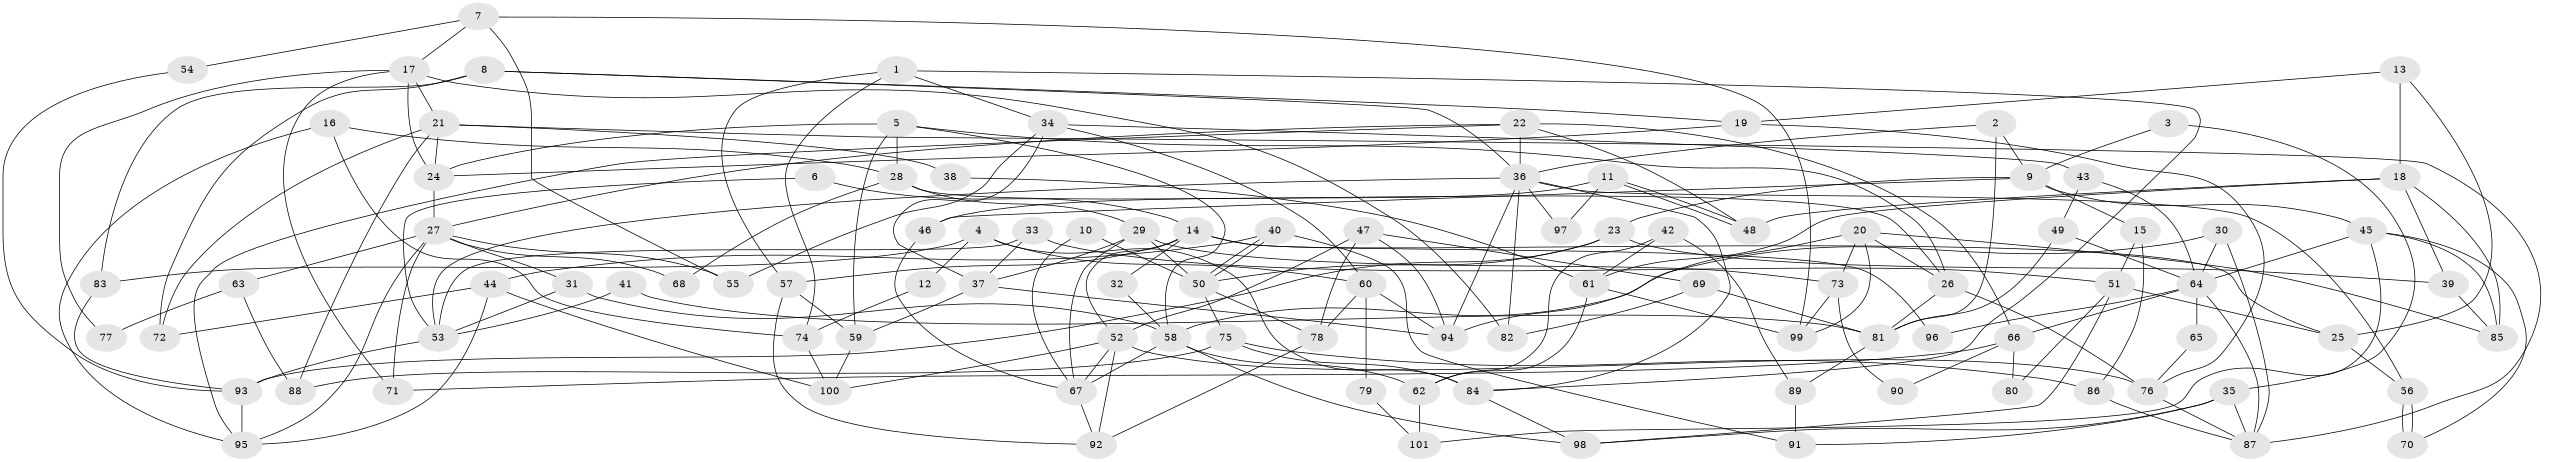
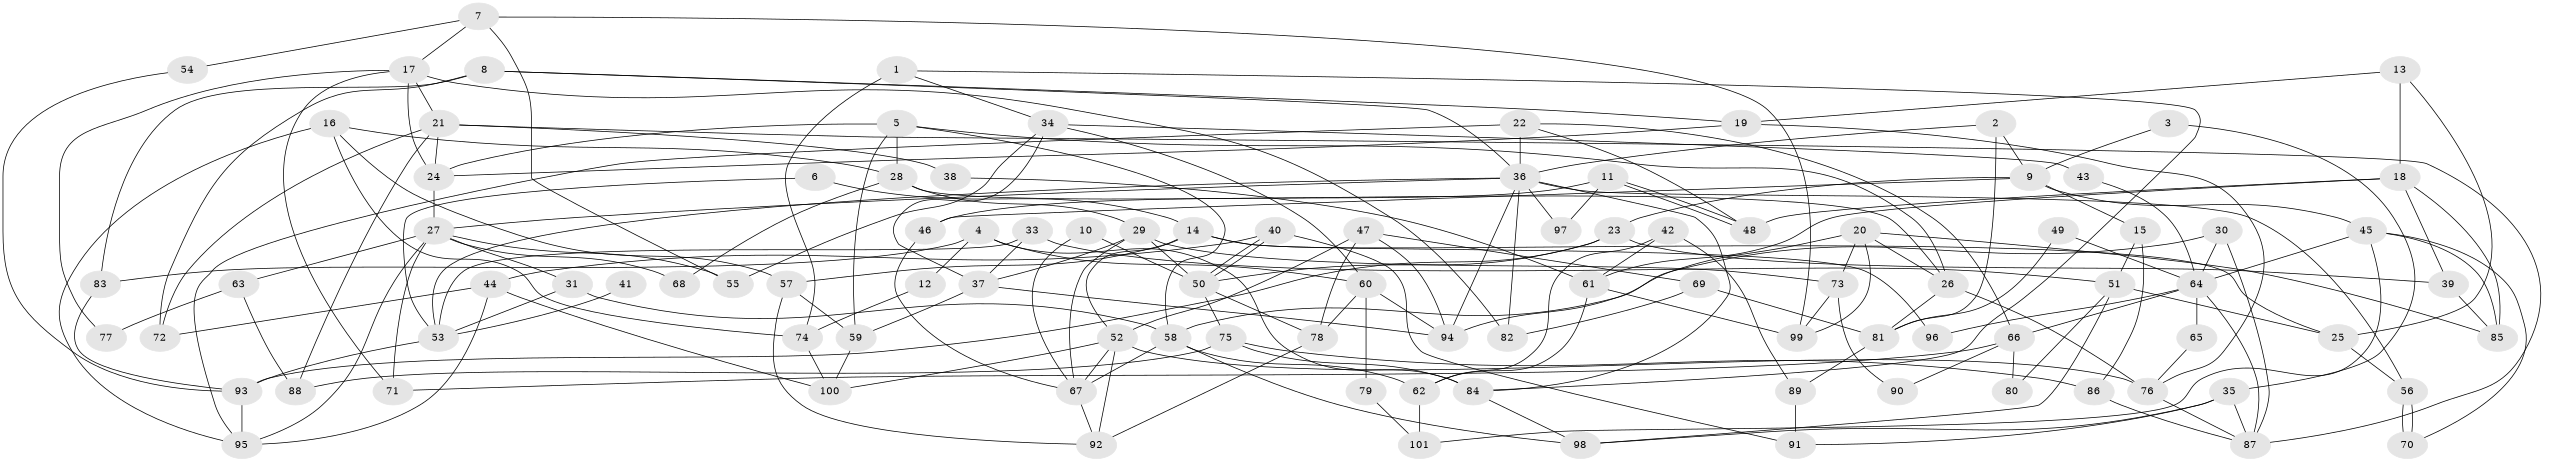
(732, 117) -> (543, 242)
(737, 171) -> (976, 196)
(2070, 205) -> none
(1117, 284) -> none
(1250, 321) -> none
